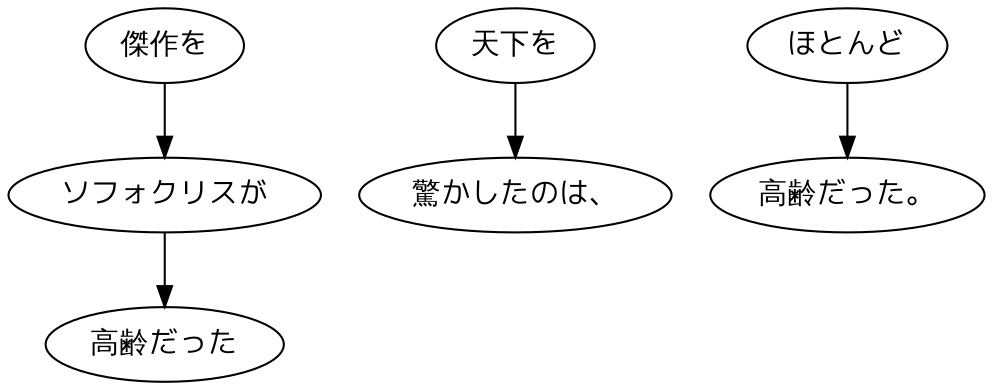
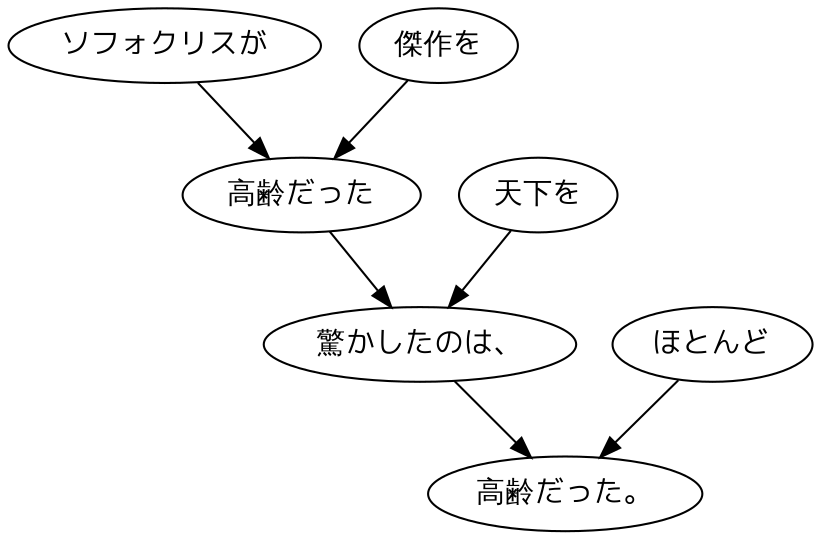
(165, 110) -> (378, 112)
none -> (354, 261)
none -> (485, 412)
